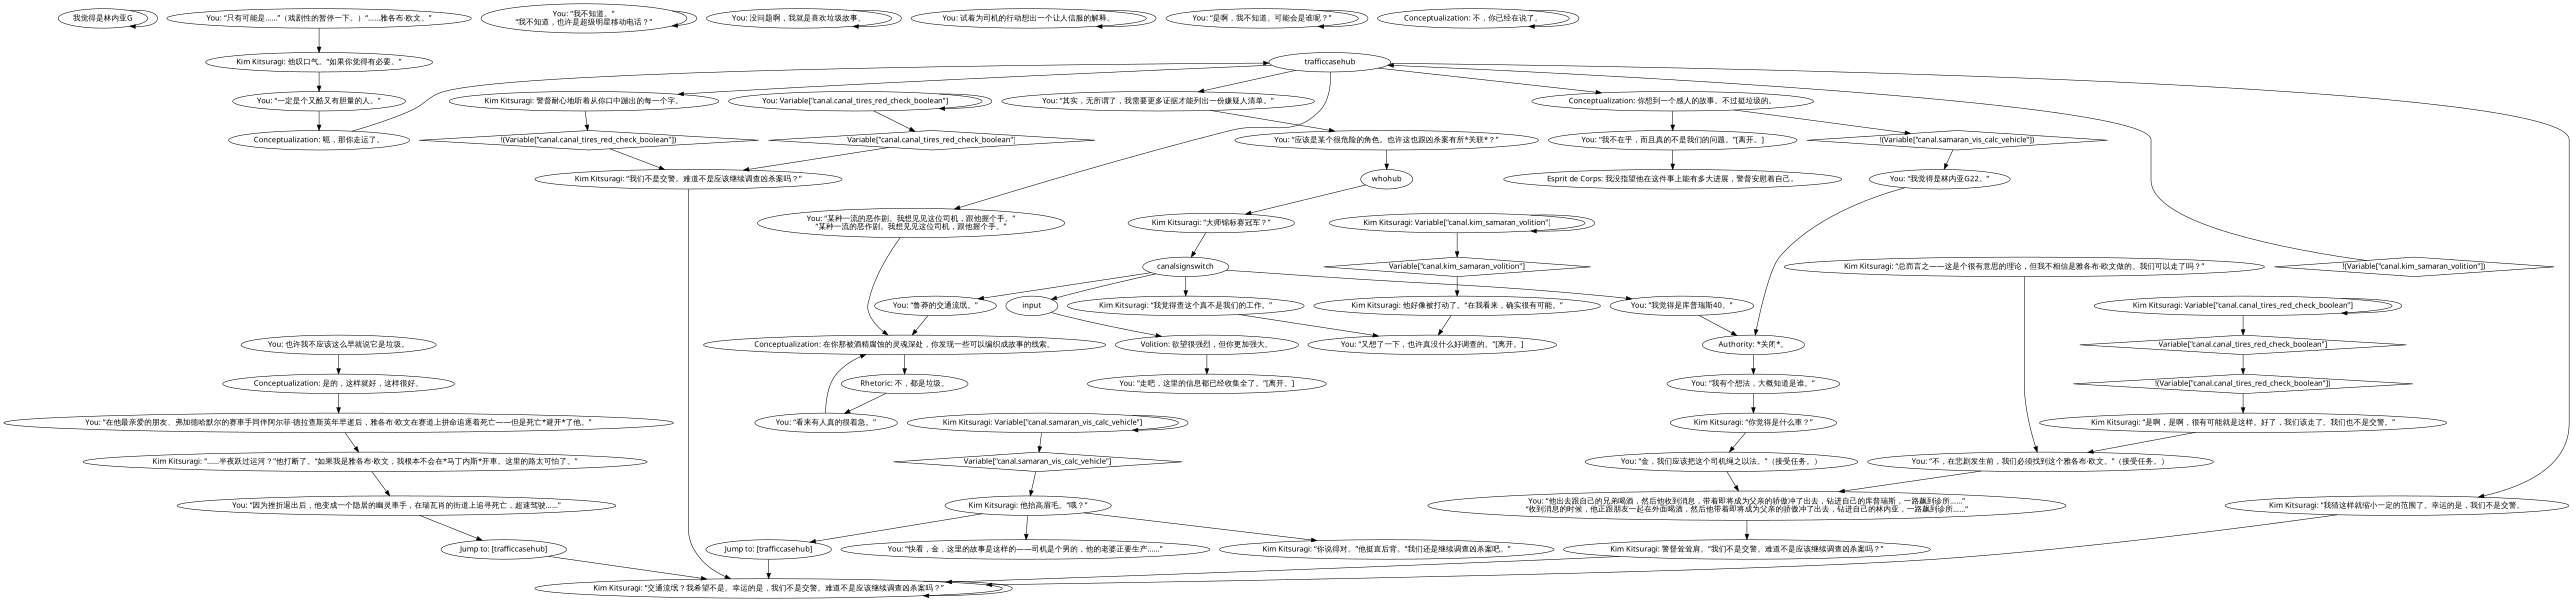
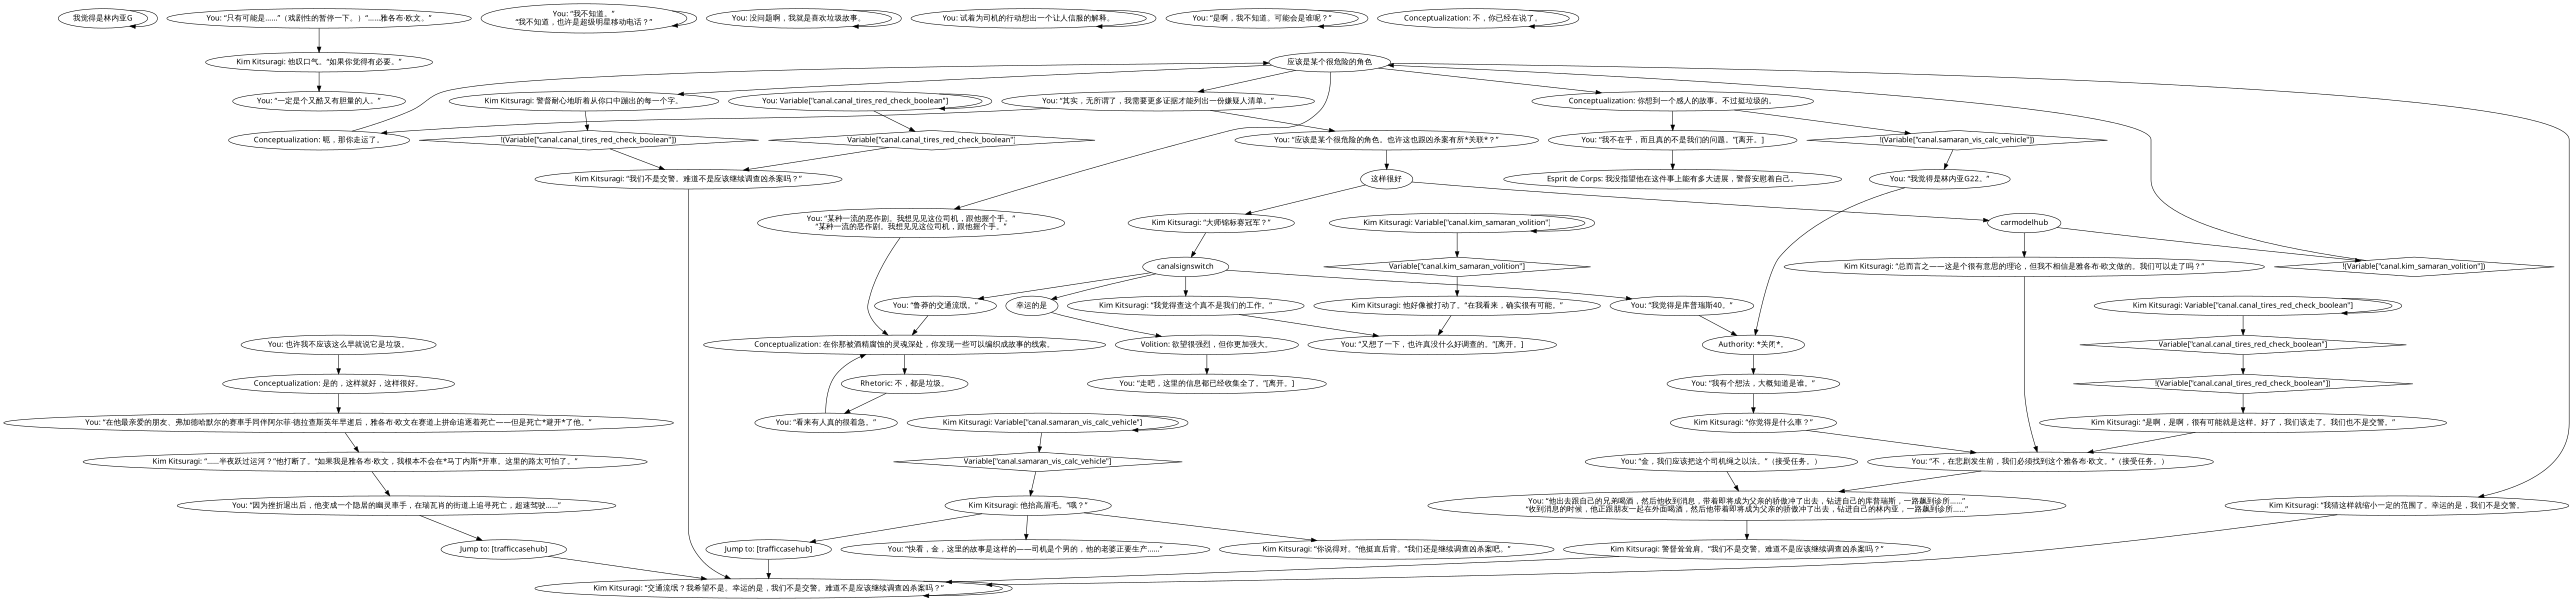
(1330, 62) -> (1330, 62)
(319, 118) -> (718, 119)
(1387, 179) -> (1387, 179)
none -> (2024, 223)
(1032, 306) -> (1032, 306)
(1739, 440) -> (1888, 441)
